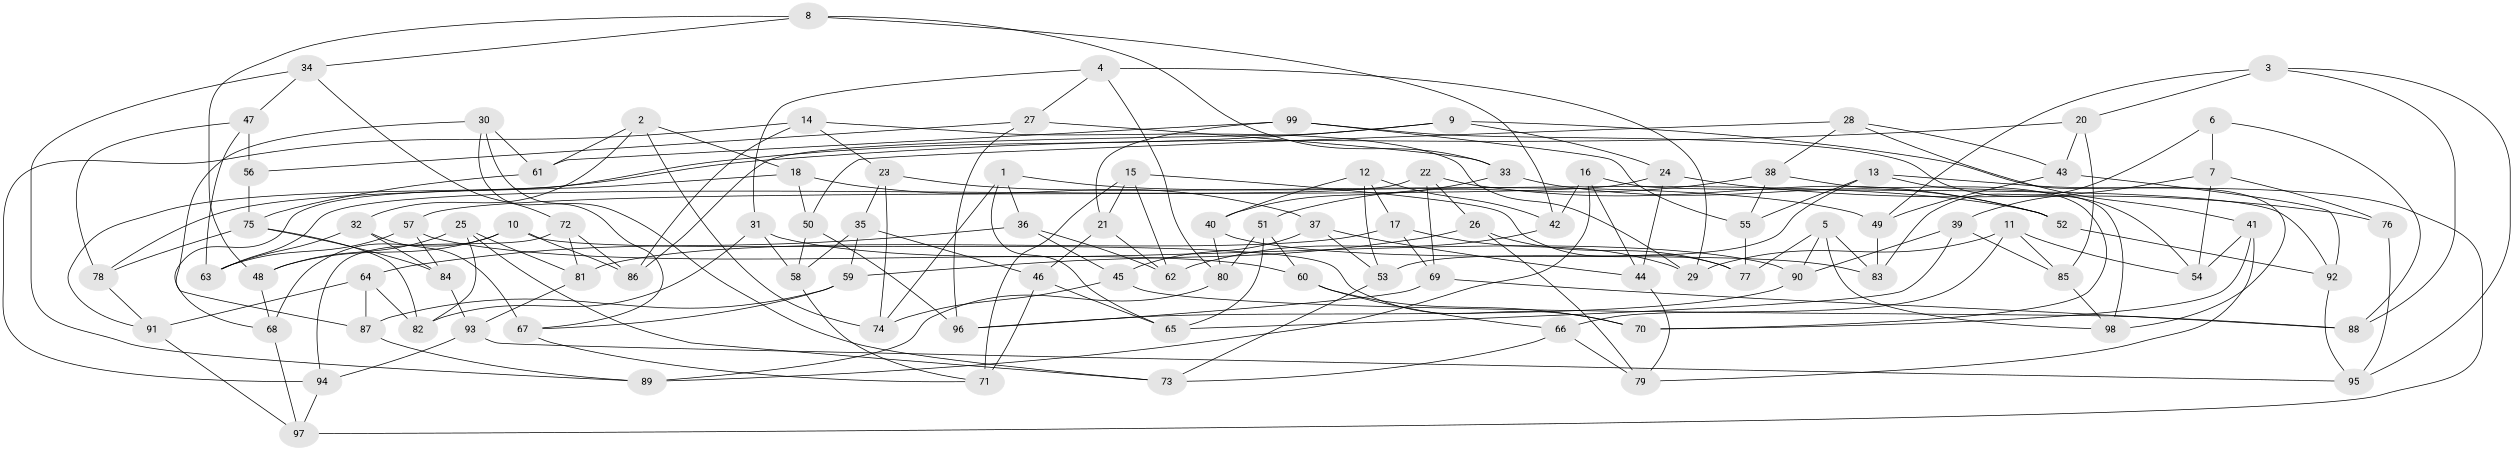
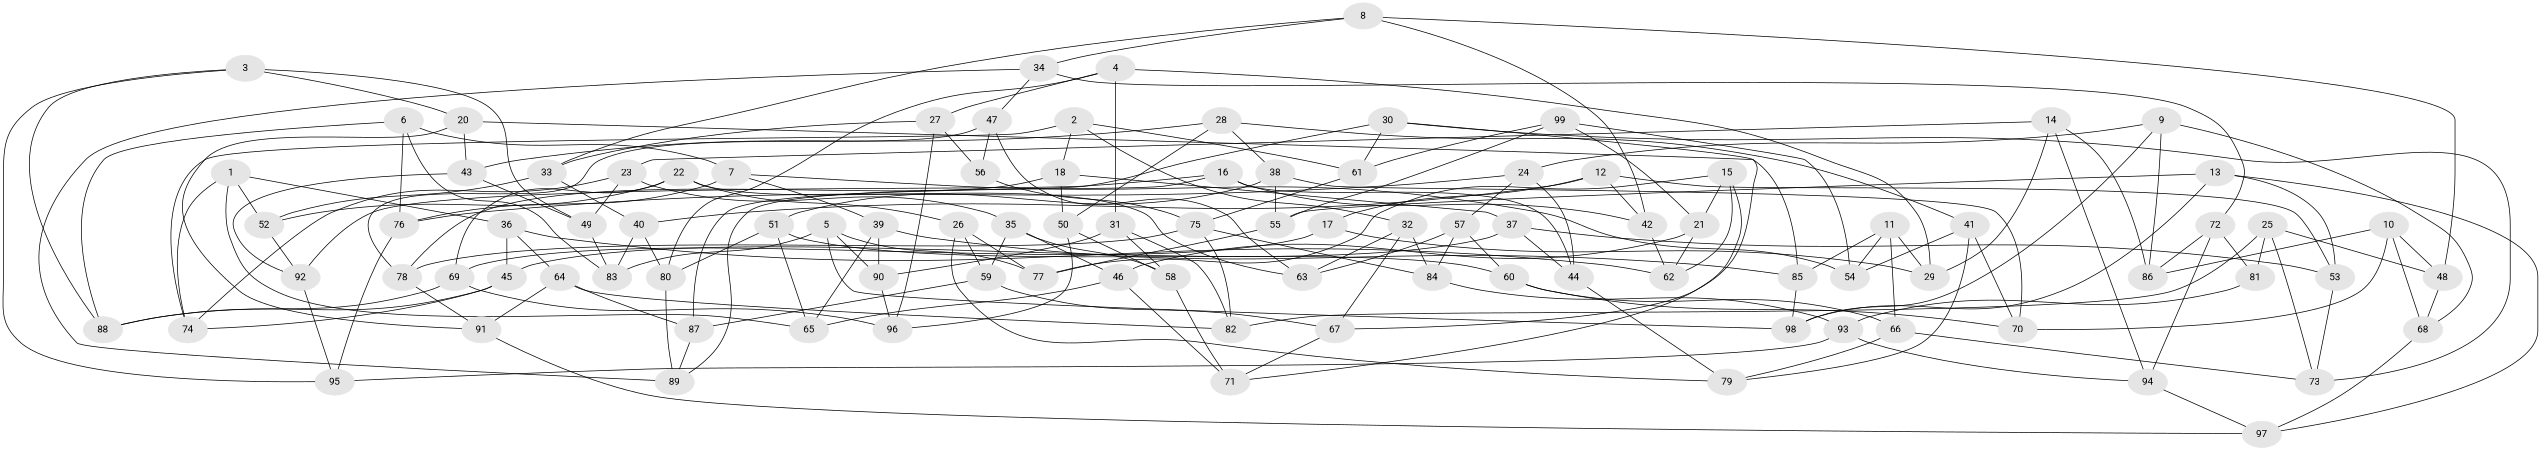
none -> (402, 171)
(986, 245) -> none
